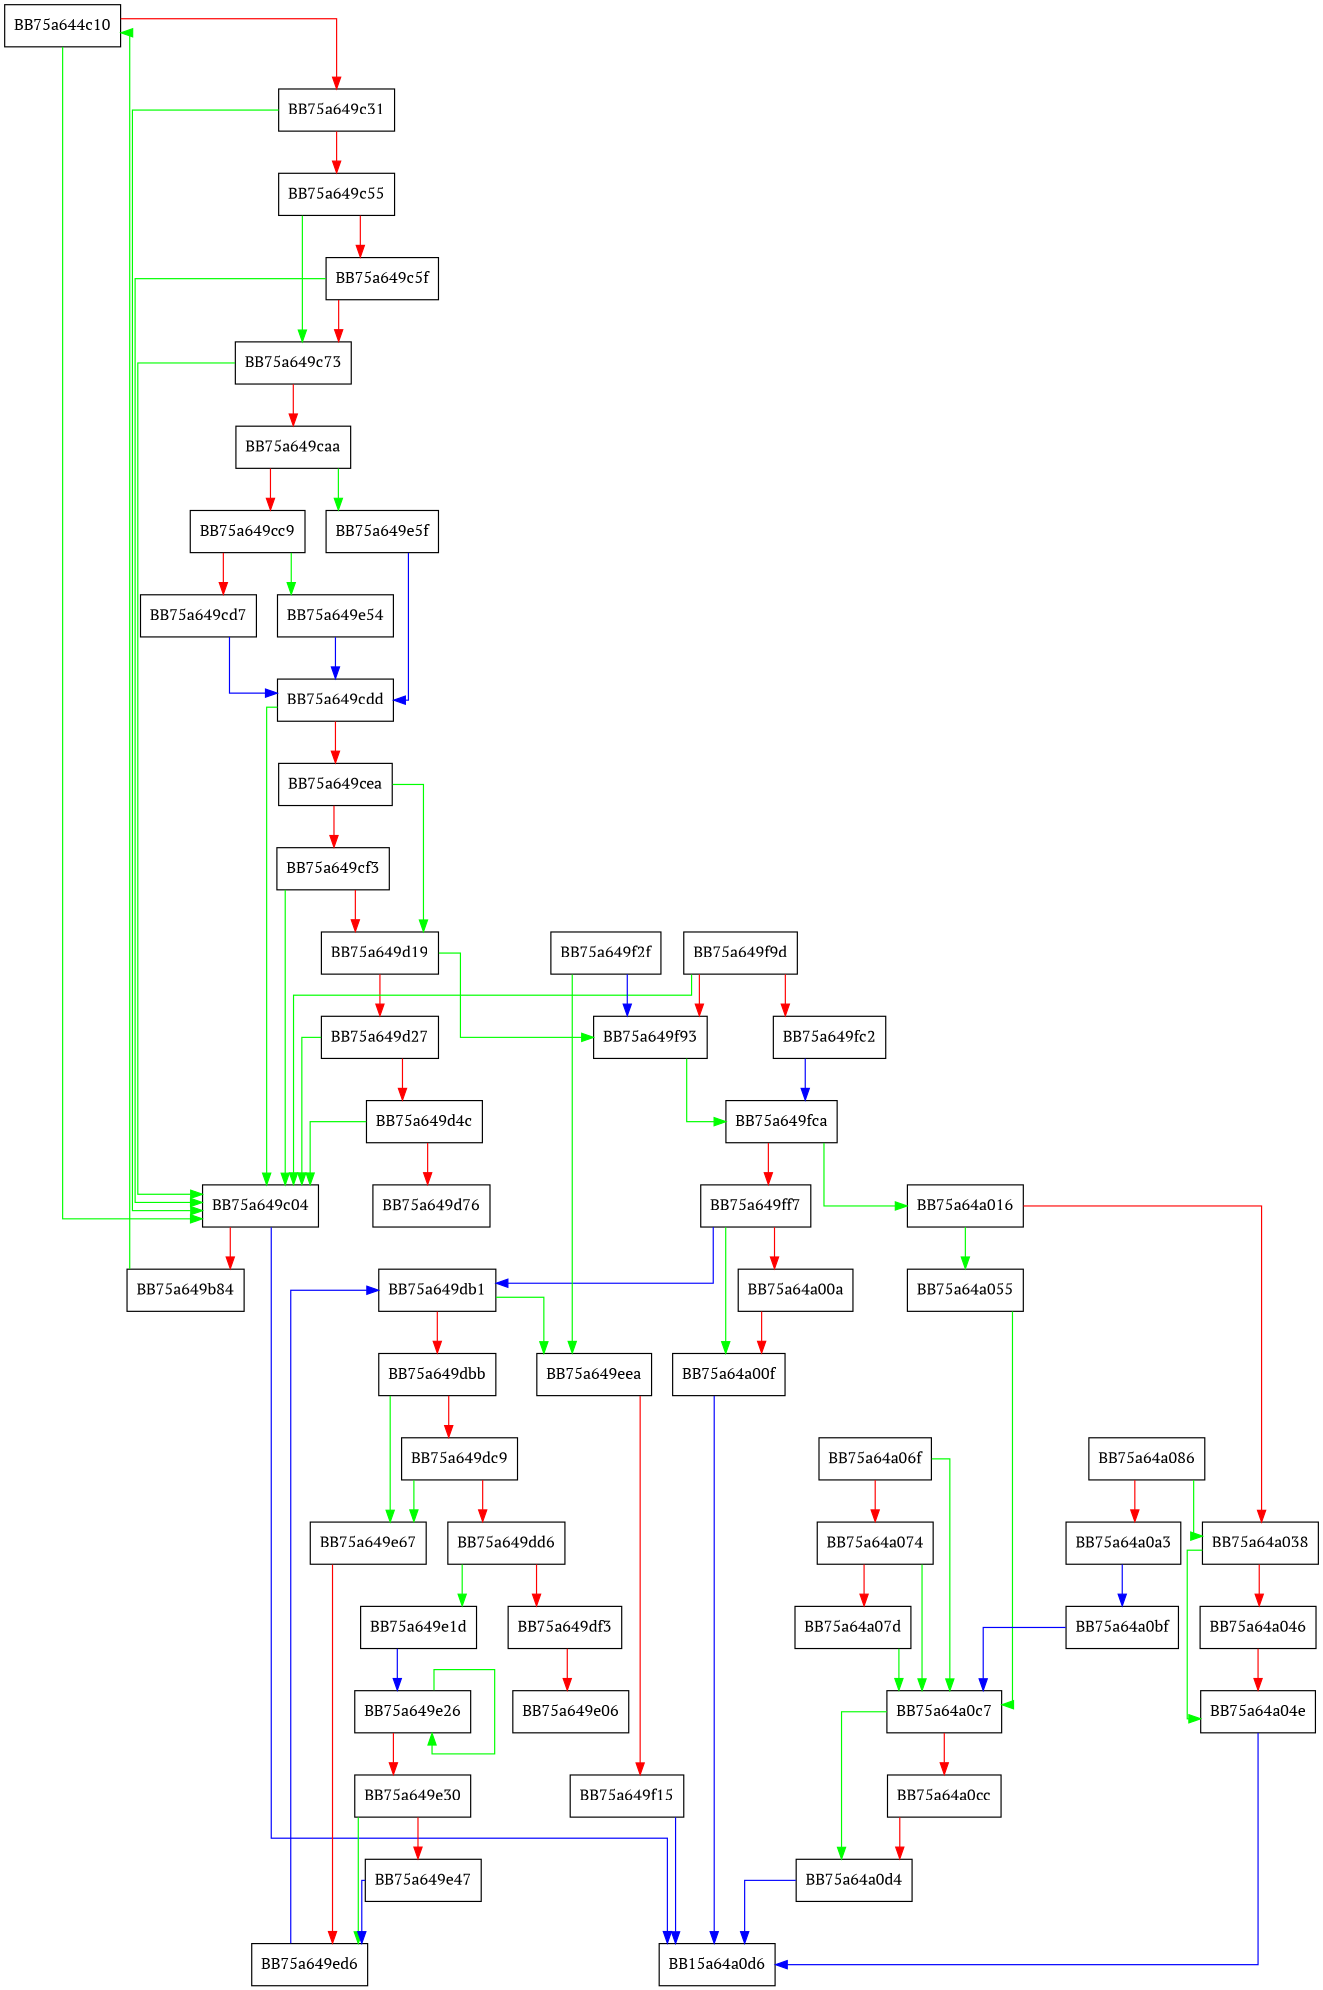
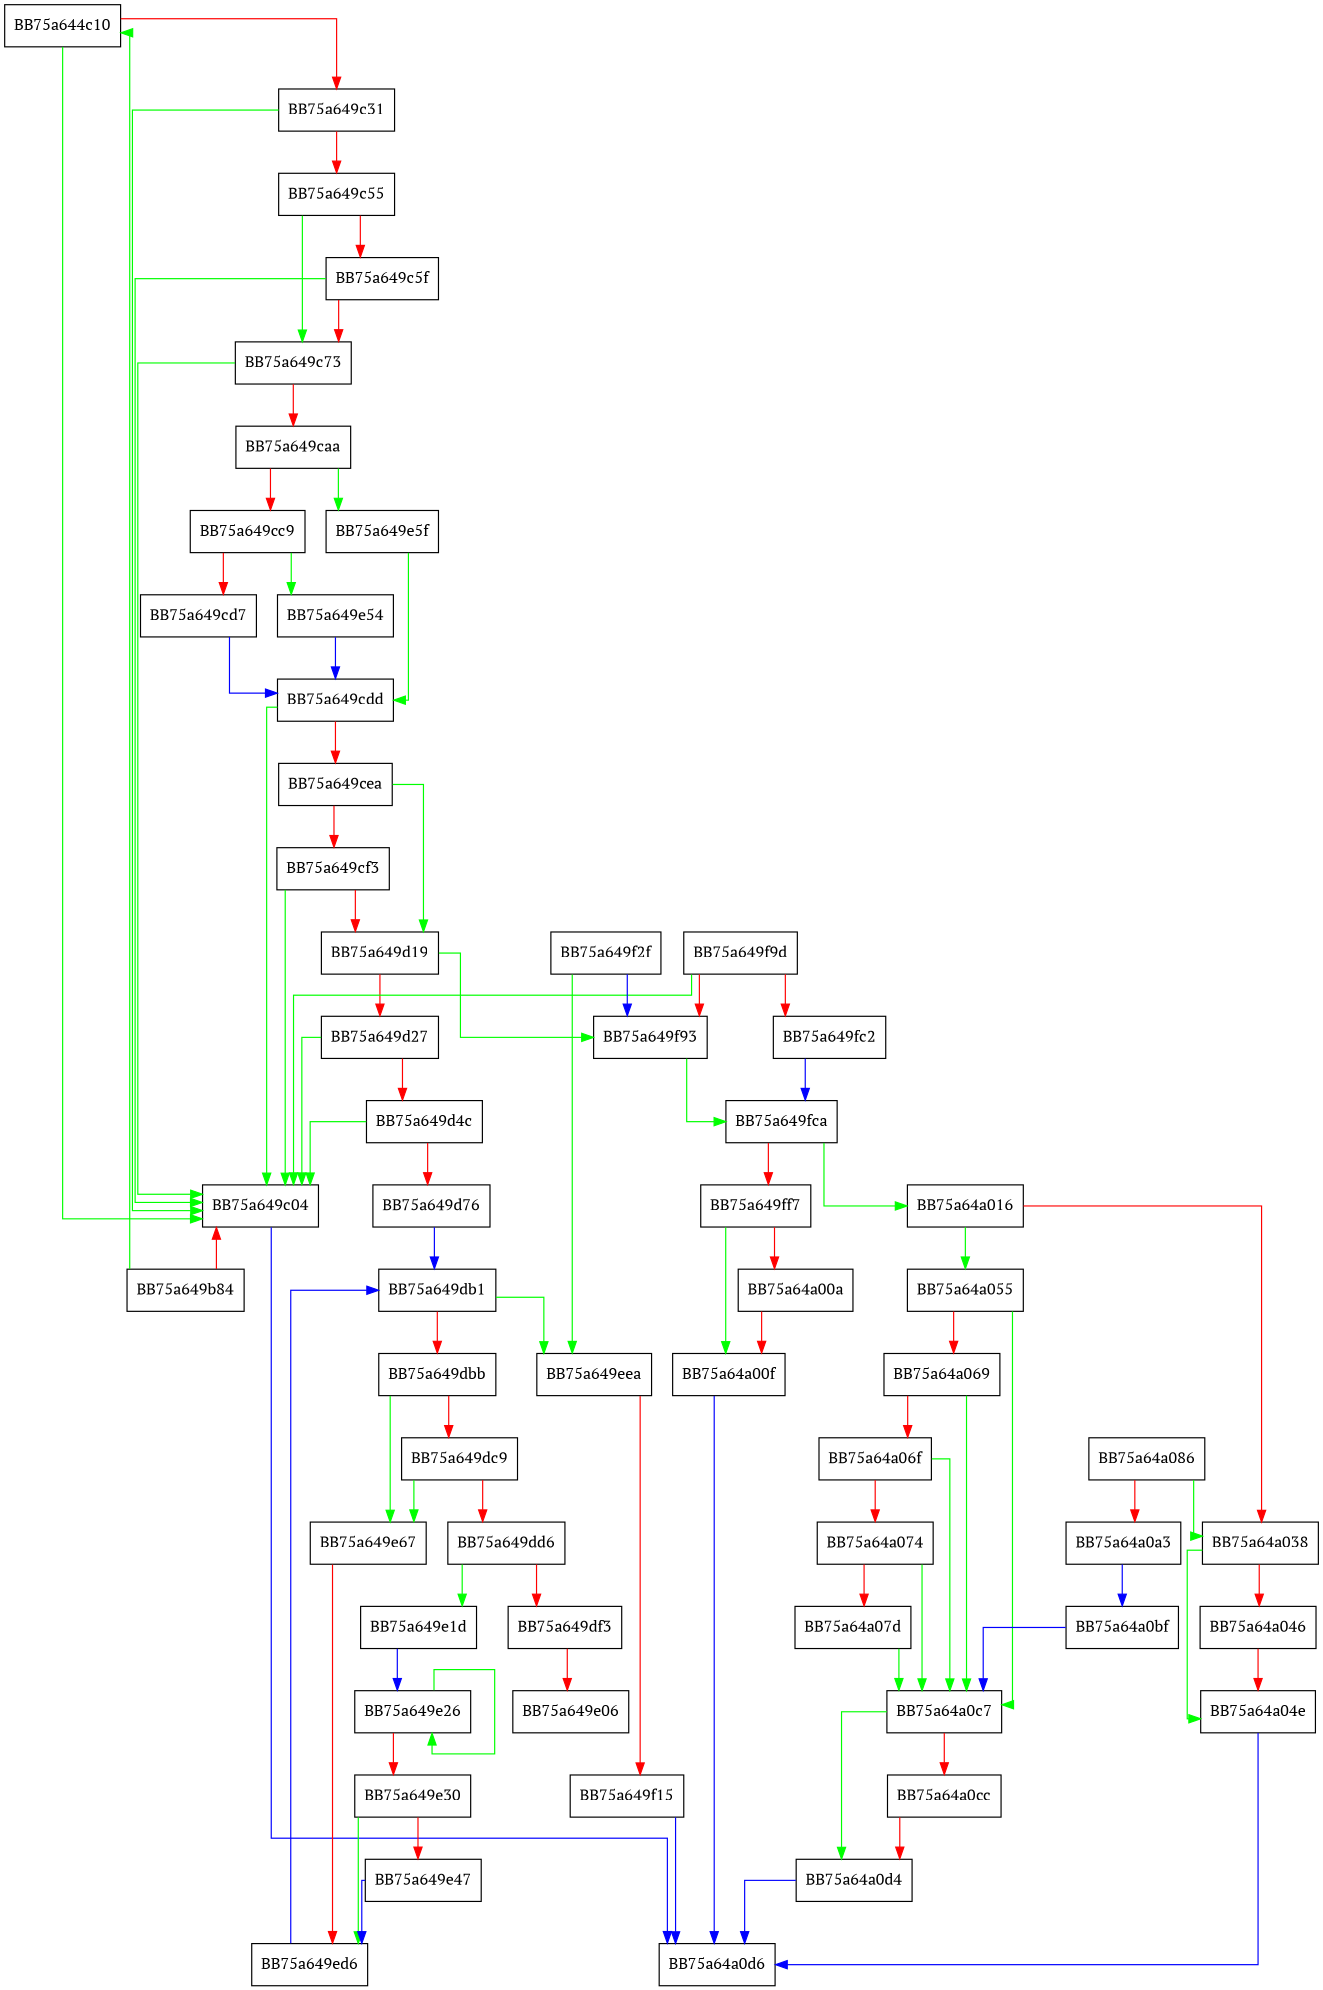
(408, 628) -> (408, 628)
(230, 1242) -> (216, 1254)
(639, 1283) -> (434, 1242)
none -> (942, 1375)
(717, 1965) -> (717, 1965)
